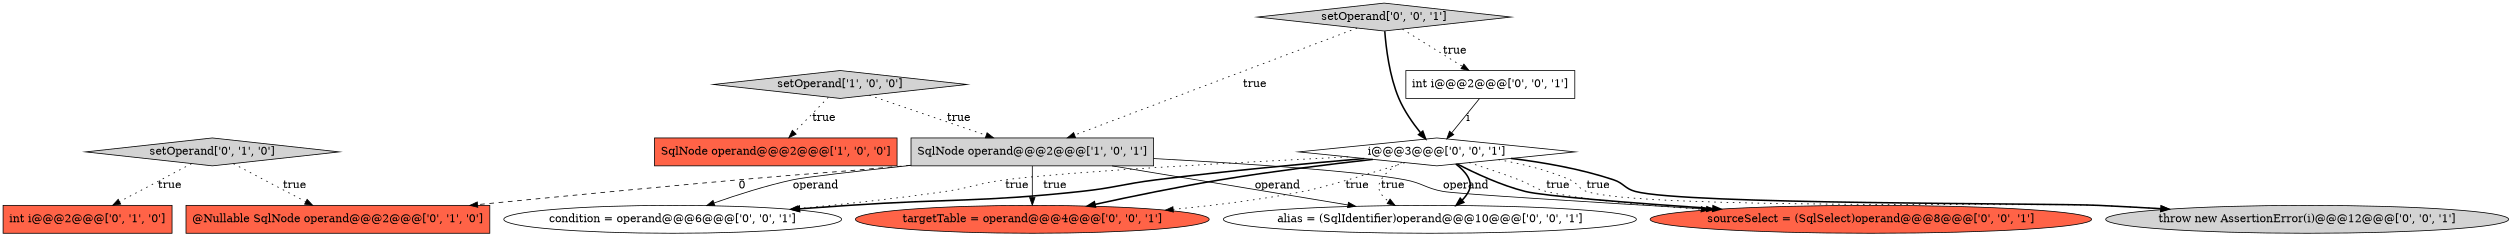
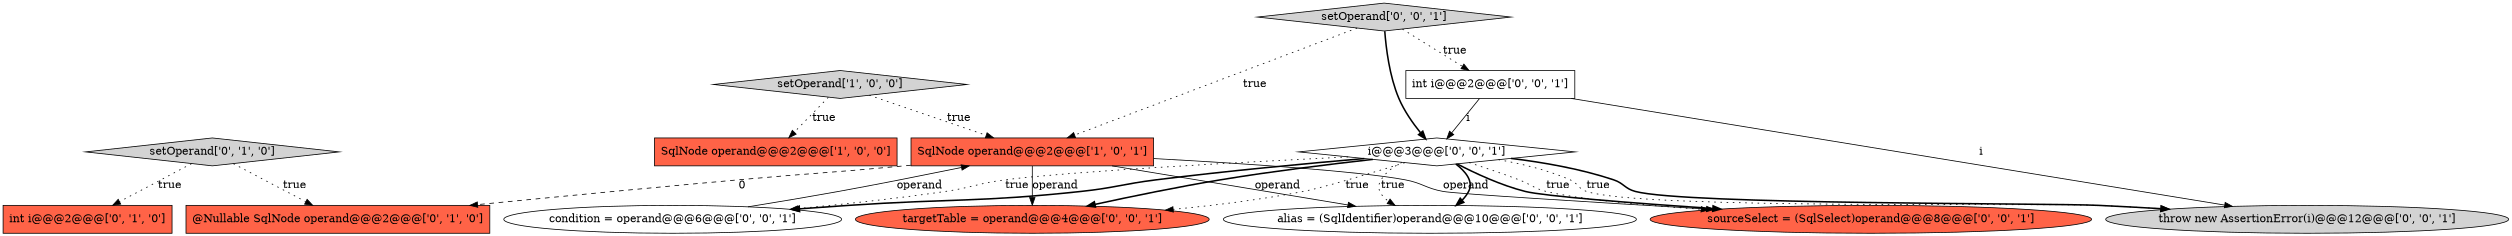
(1032, 152) -> (1032, 152)
none -> (1898, 152)
(791, 180) -> (855, 188)
(1055, 186) -> (1055, 186)
